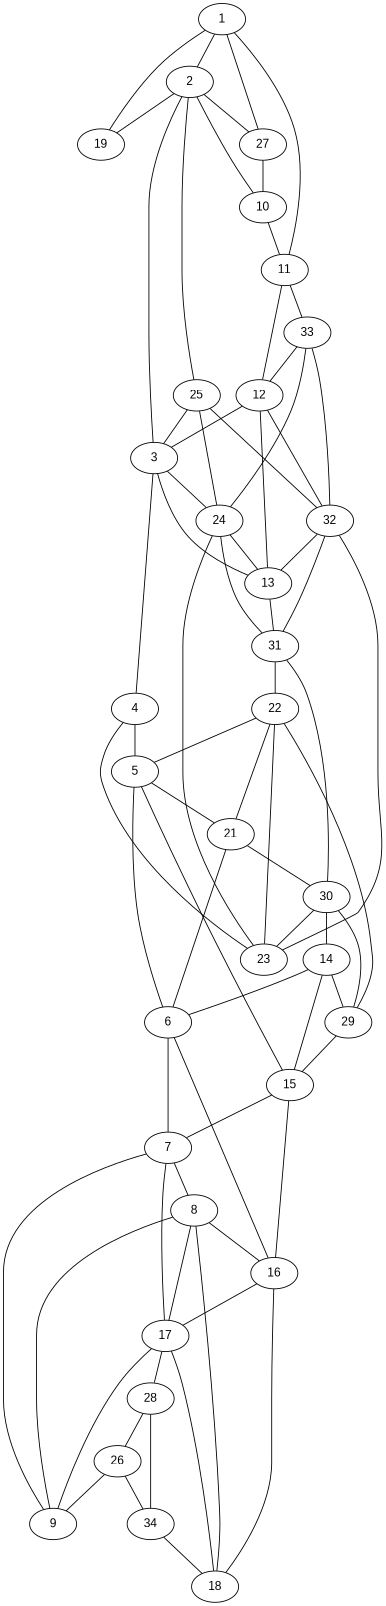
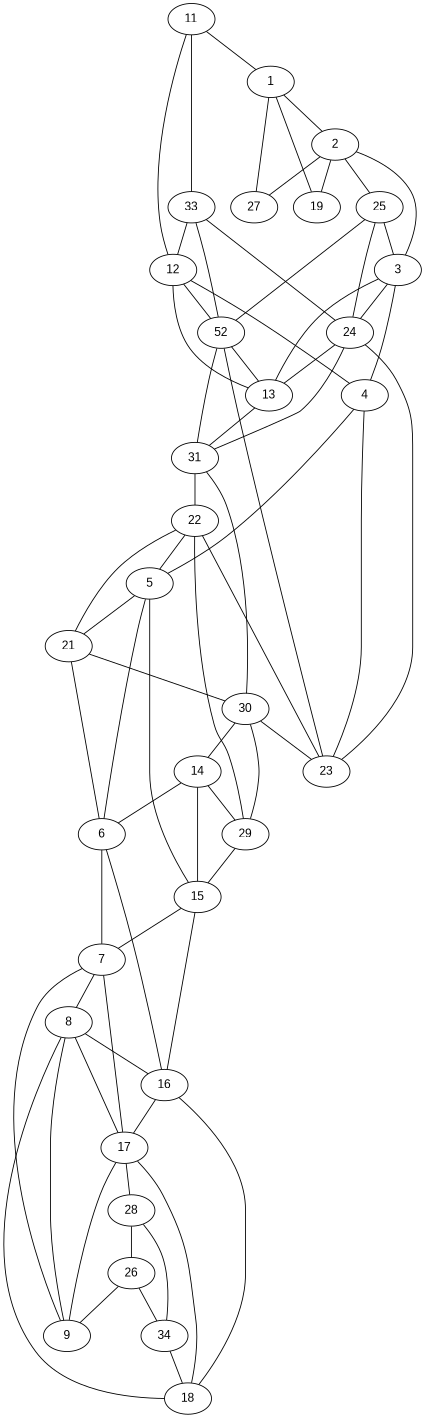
(263, 207) -> none
(209, 426) -> (272, 329)
(330, 521) -> (221, 333)
